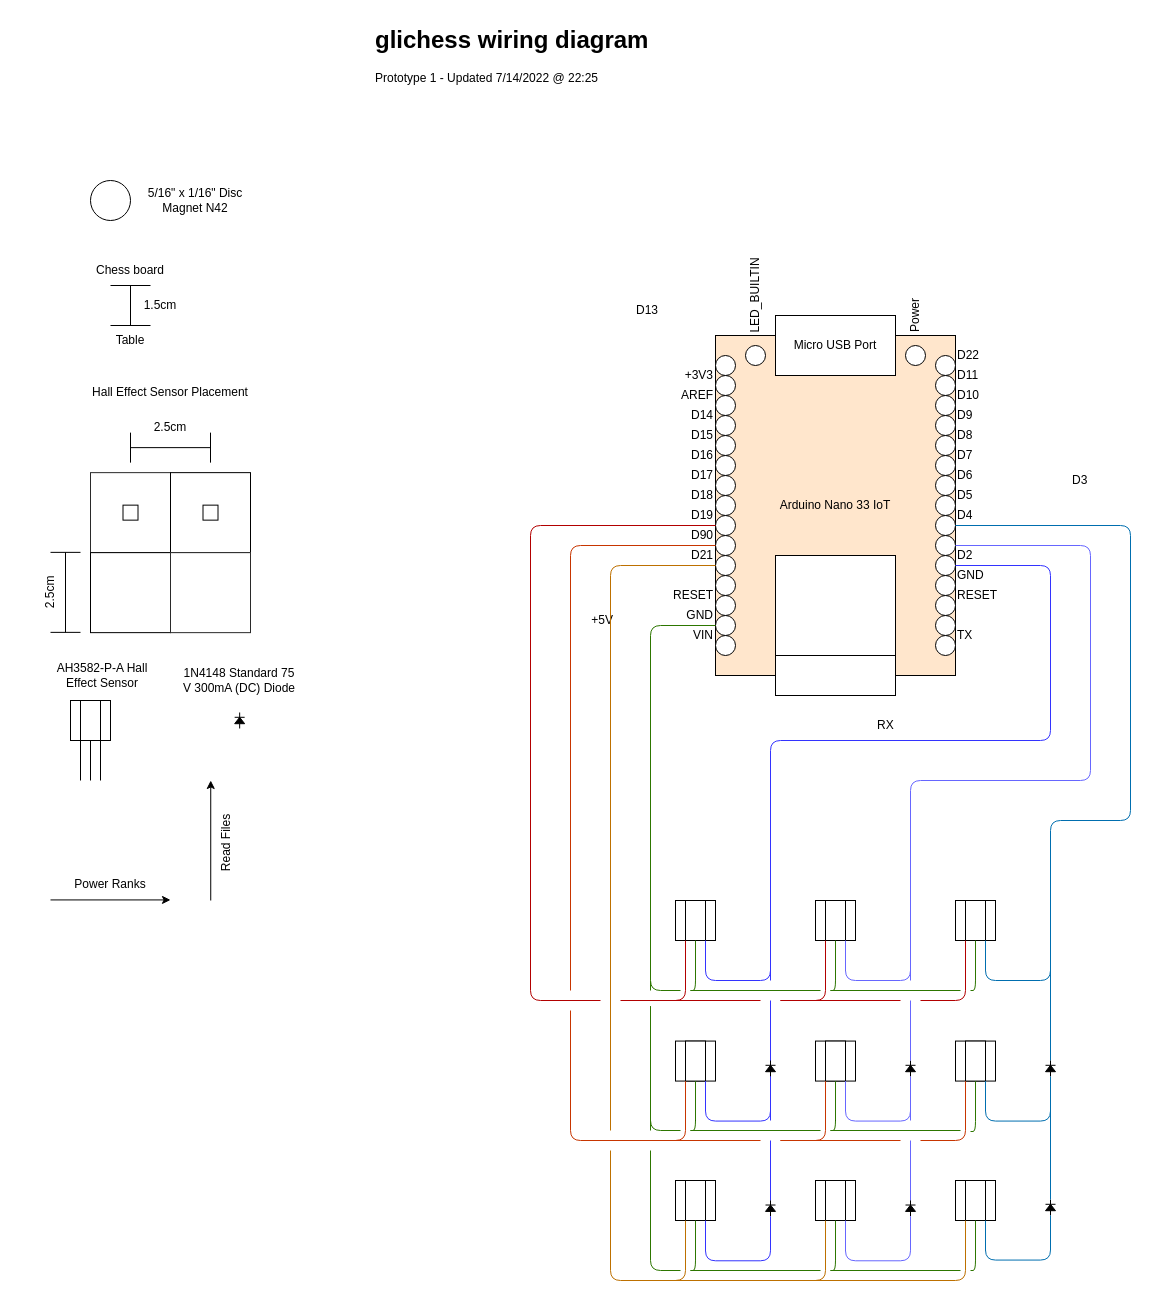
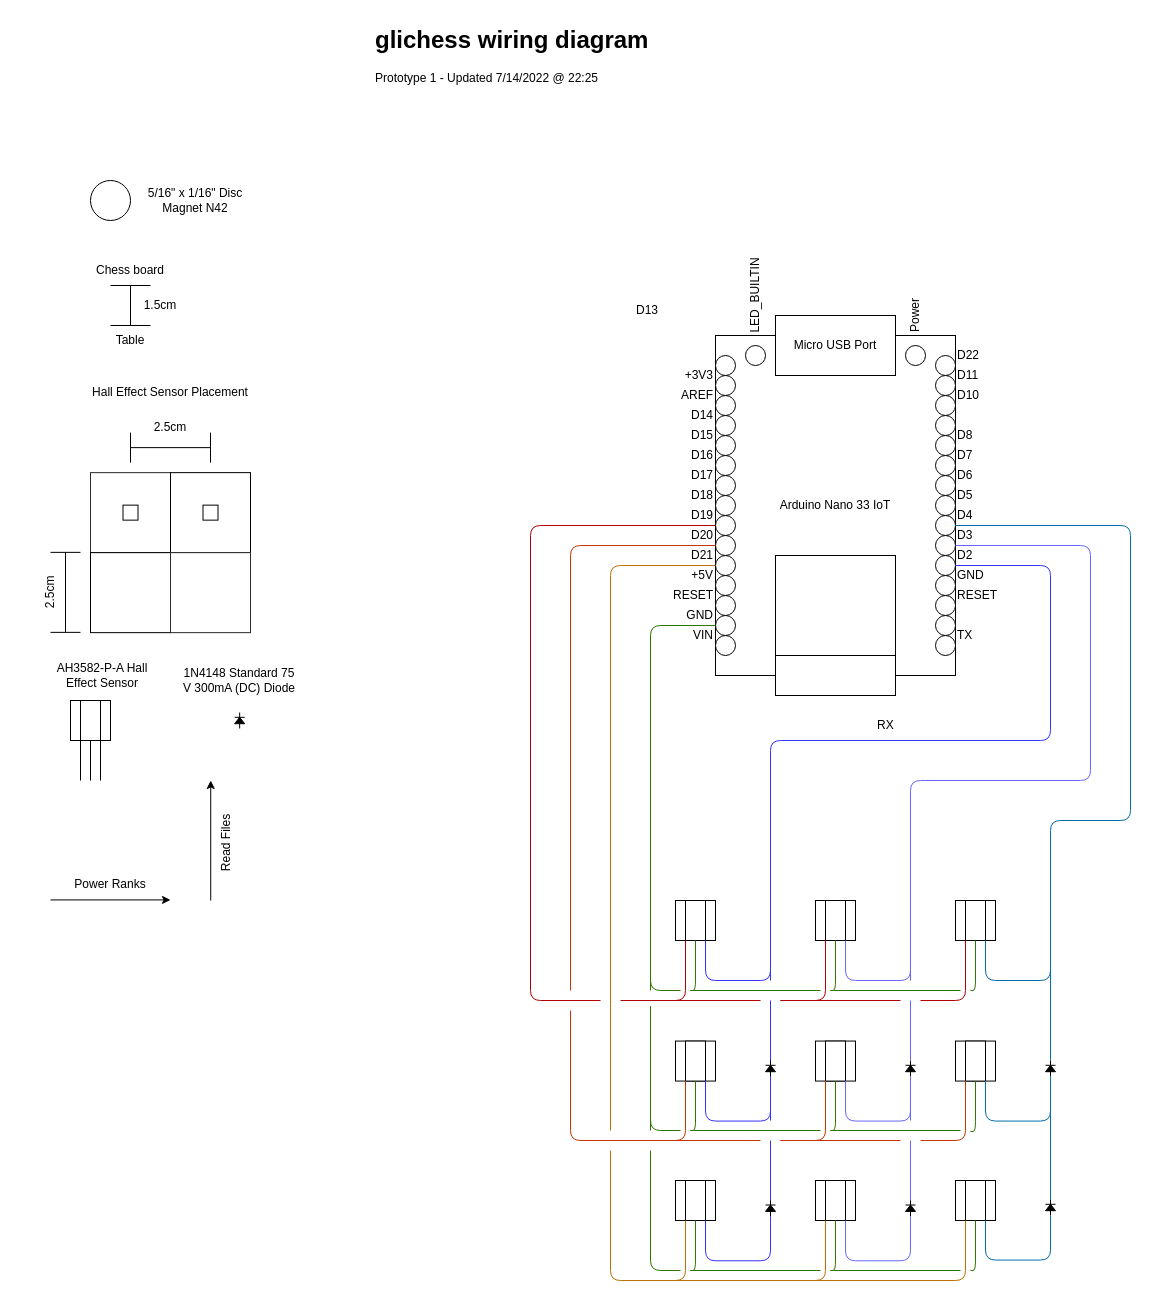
(976, 416) -> none
(1091, 481) -> (976, 536)
(836, 506) -> (836, 506)
(703, 536) -> (703, 536)
(596, 621) -> (696, 576)
